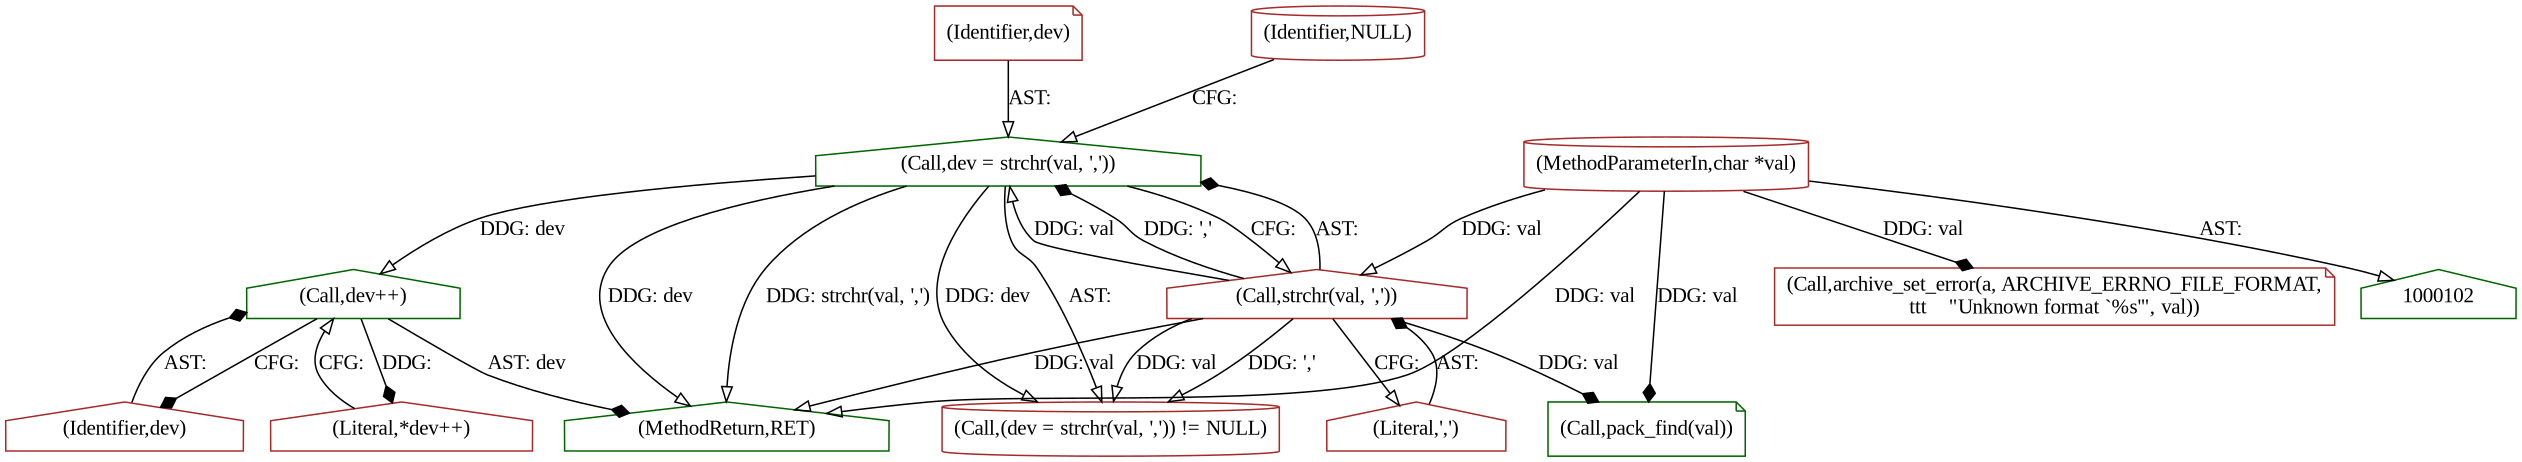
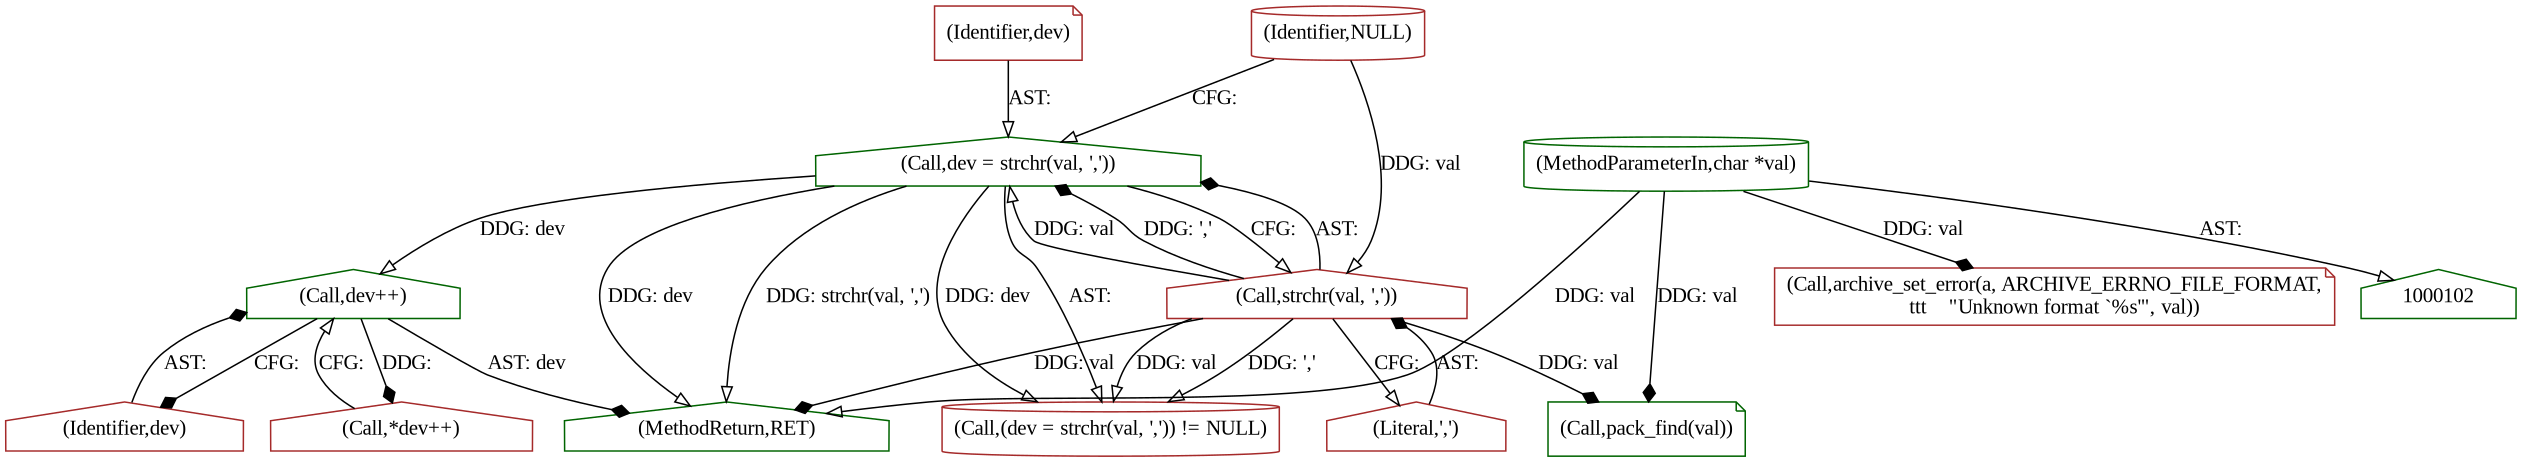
(1666, 164) -> (1666, 164)
(1456, 221) -> (1380, 161)
(1006, 359) -> (1006, 359)
(402, 429) -> (402, 429)
